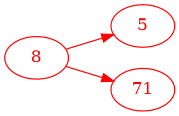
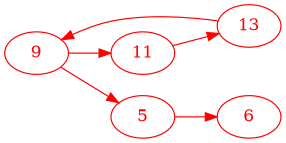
none -> (249, 26)
(37, 58) -> (37, 53)
(143, 90) -> (143, 53)
none -> (249, 117)
